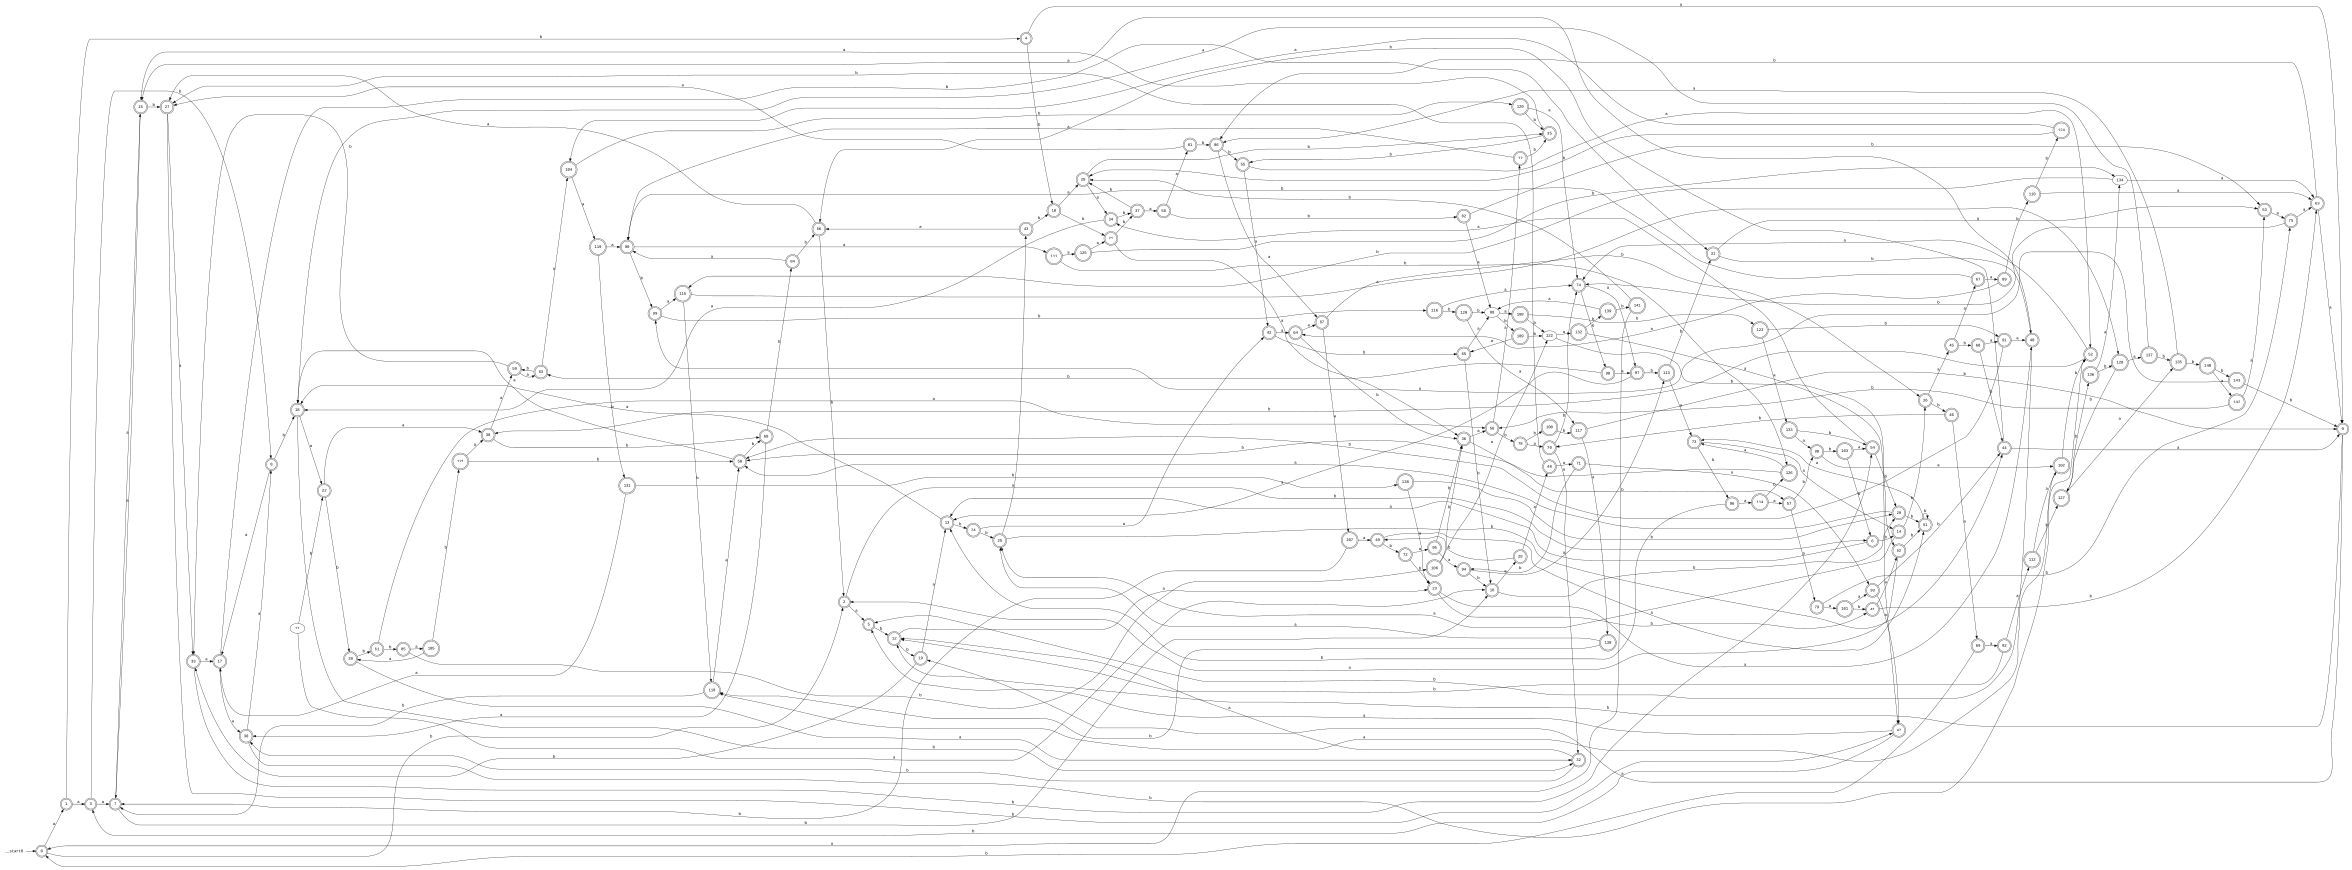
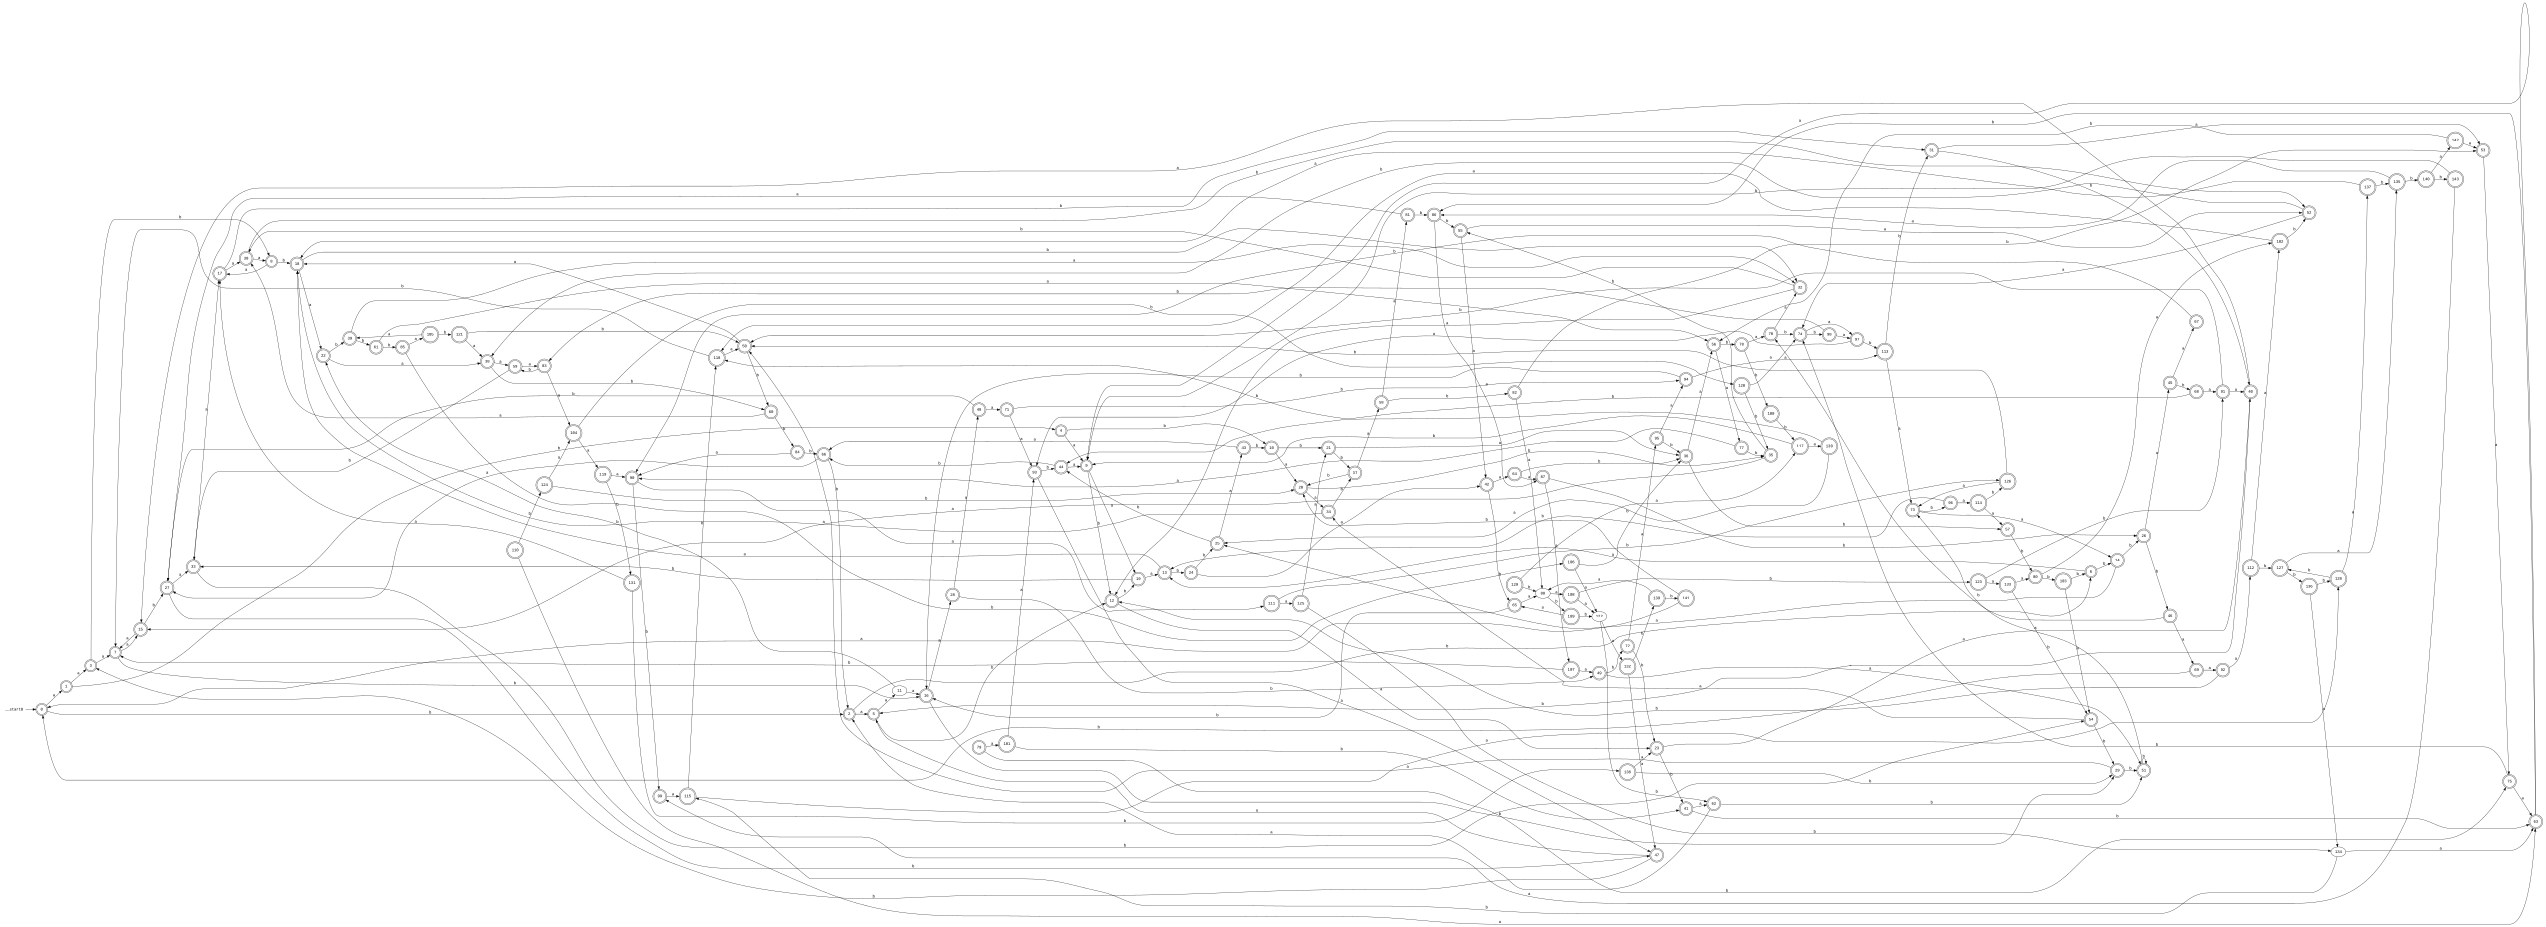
(2004, 279) -> none
(1435, 310) -> none
(1304, 477) -> (1422, 336)
(1802, 552) -> none
none -> (886, 703)
